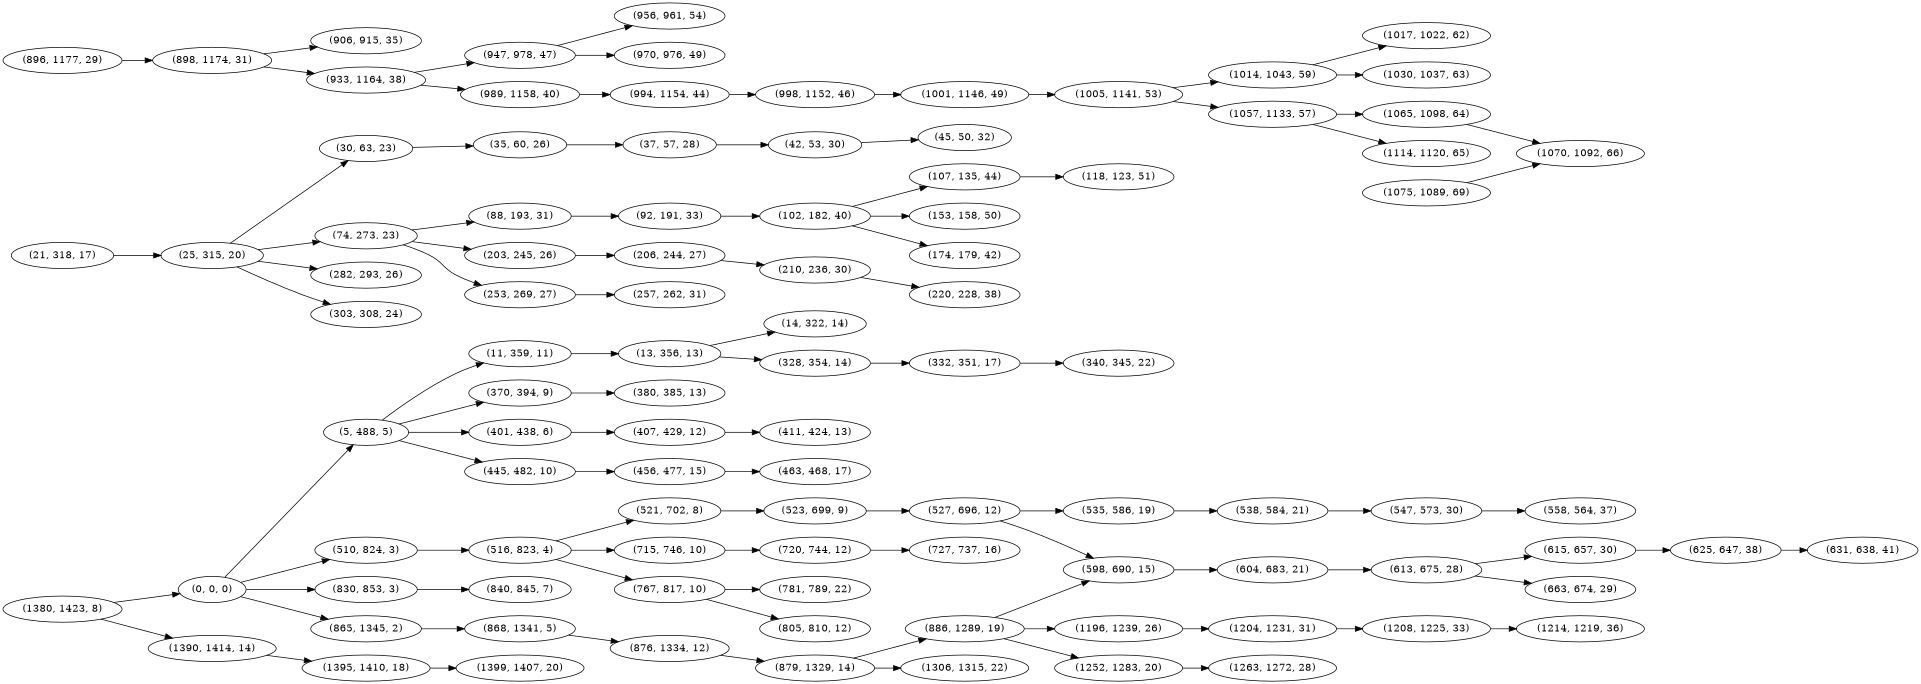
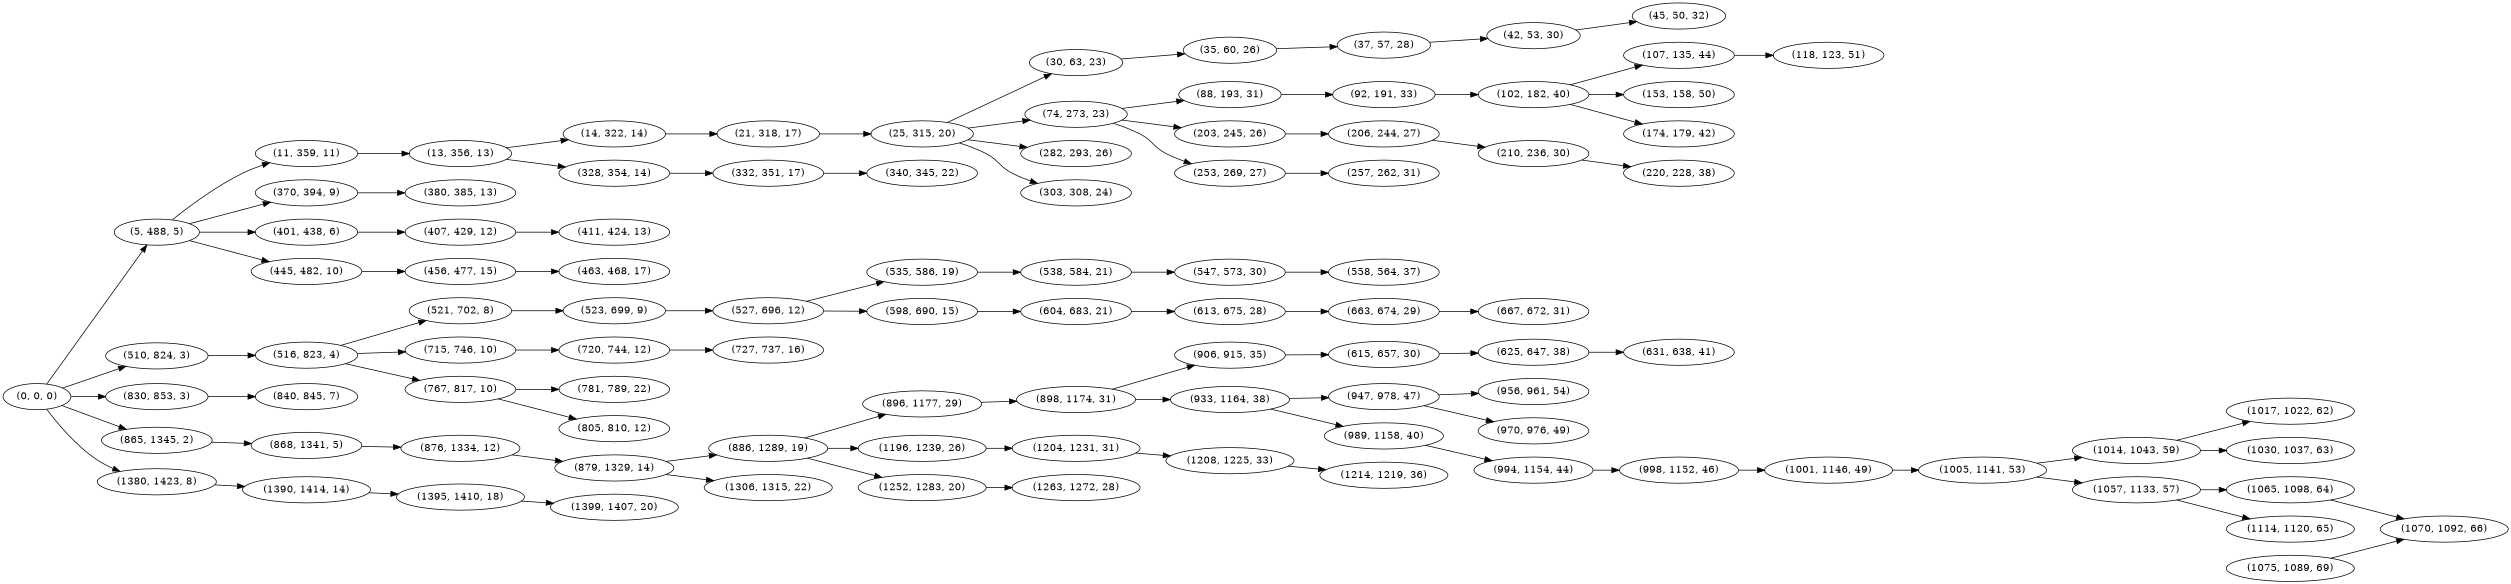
none -> (688, 134)
none -> (1534, 311)
(1500, 560) -> (1303, 355)
(143, 599) -> (76, 443)
(1039, 601) -> (842, 427)
